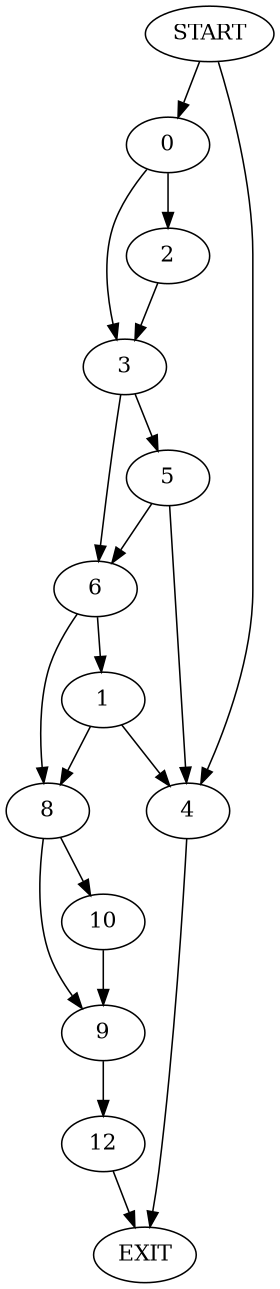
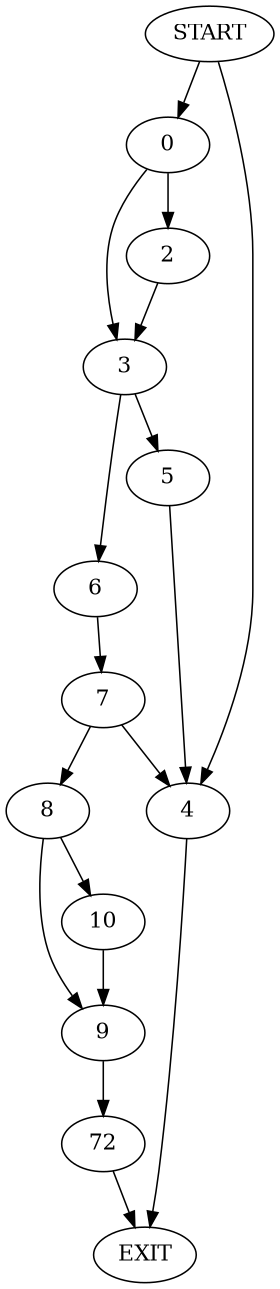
(136, 527) -> none
(45, 687) -> none
(103, 700) -> (103, 700)
(103, 1144) -> (103, 1144)
